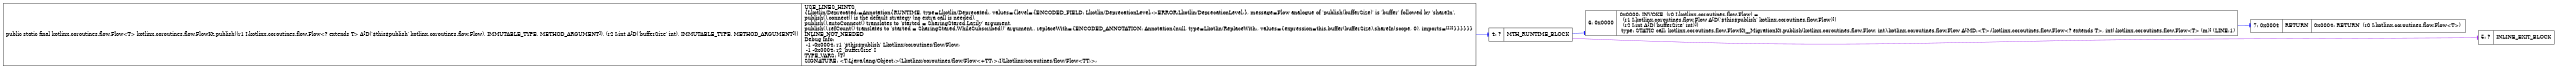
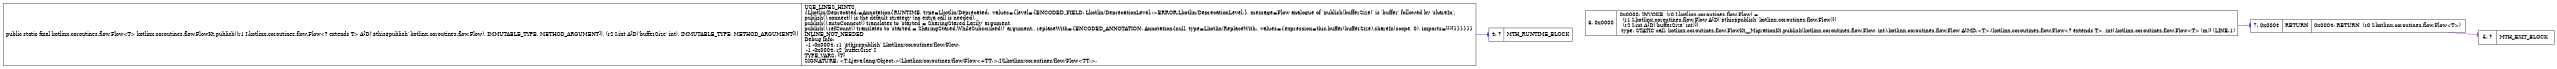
(1578, 33) -> none
(2524, 37) -> (2524, 37)
(2024, 41) -> (2462, 34)
